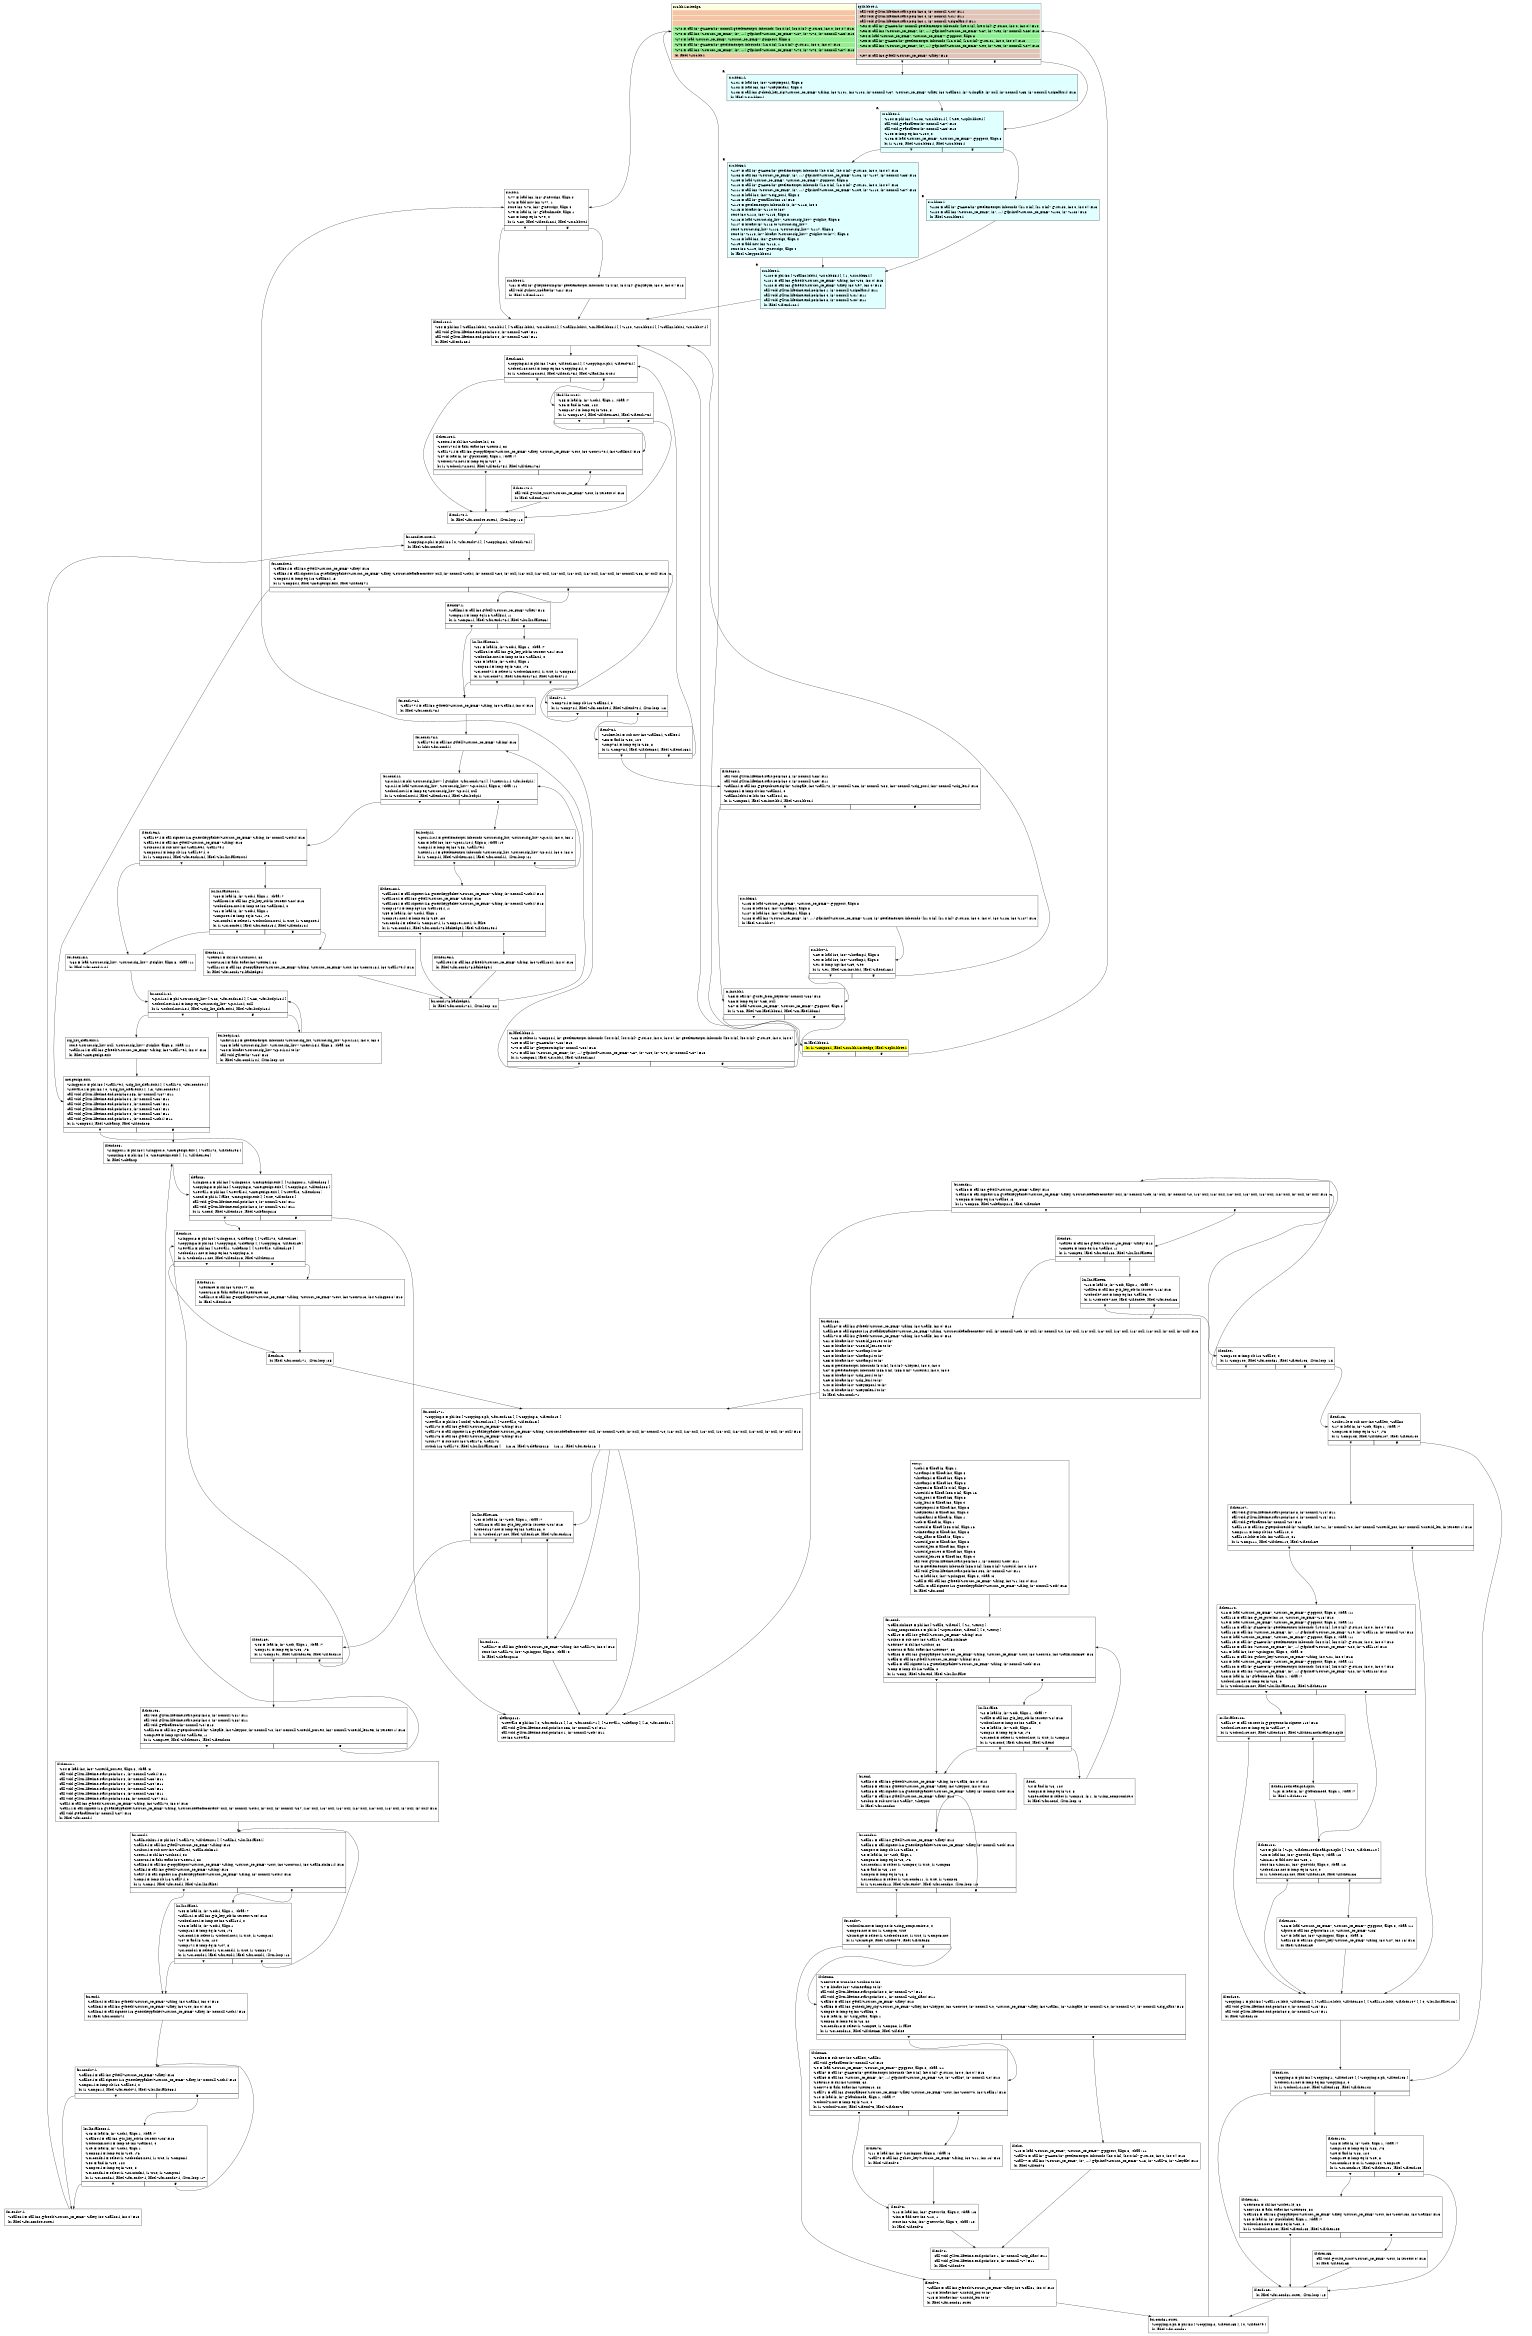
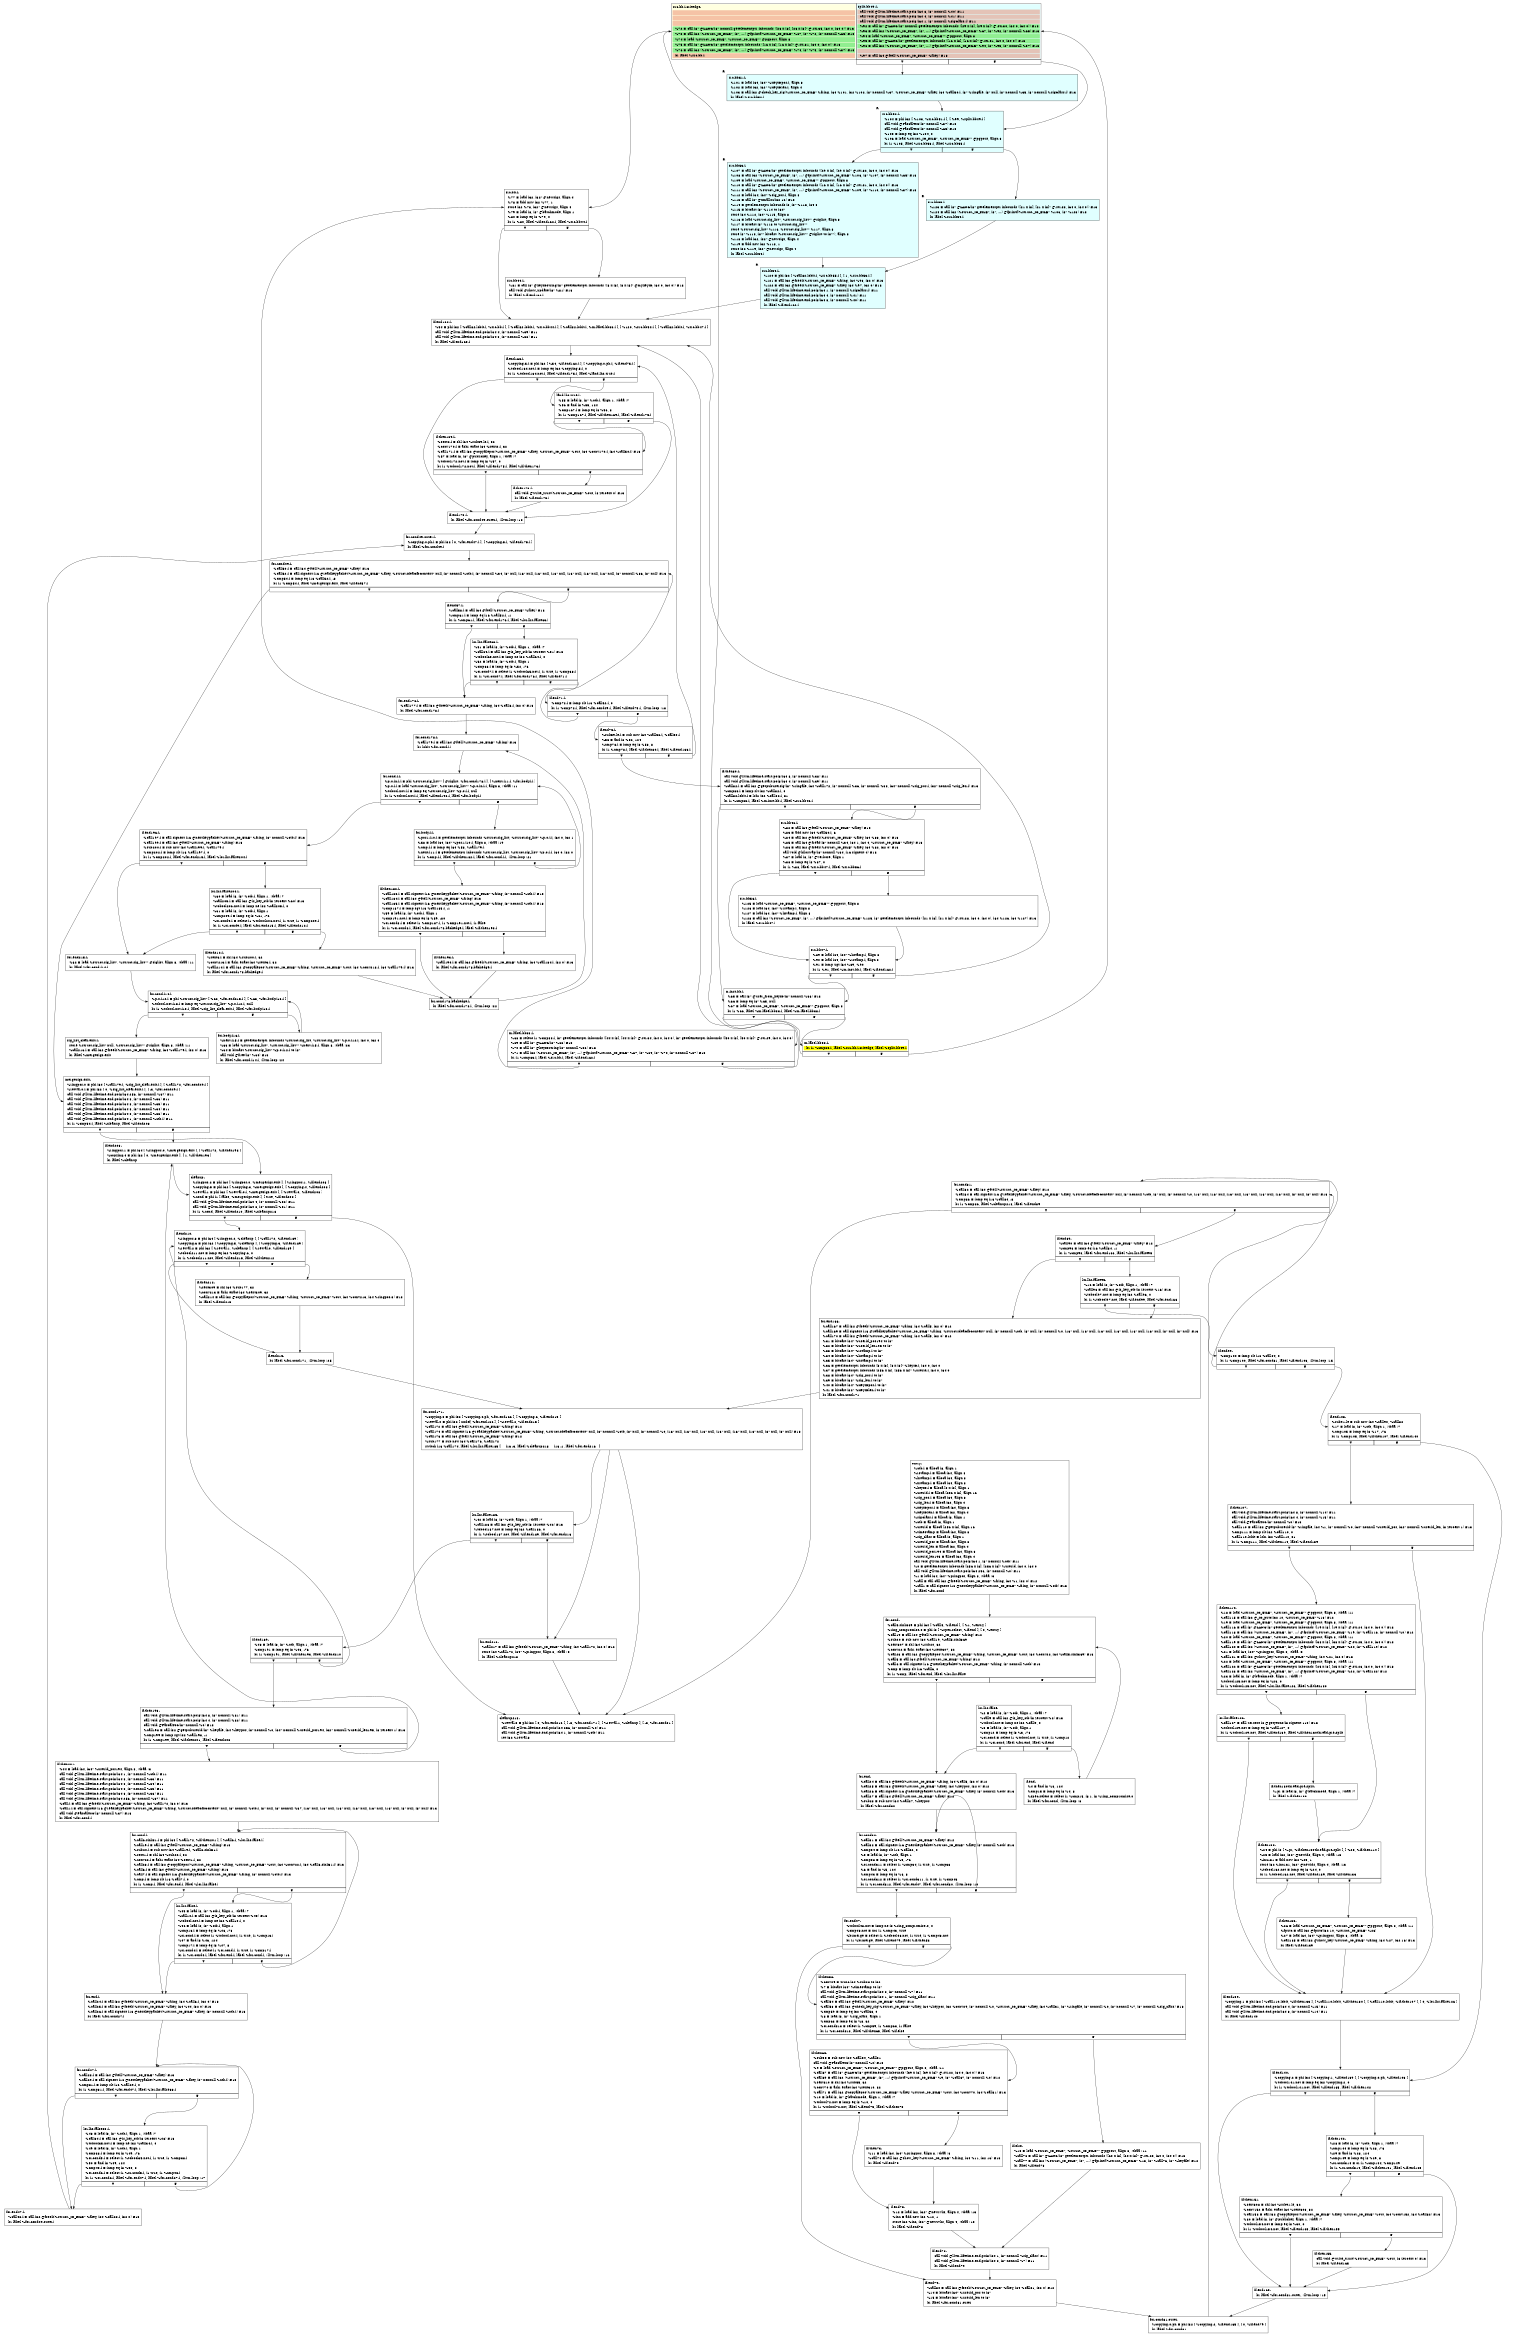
(750, 254) -> (747, 254)
none -> (852, 848)
(939, 1498) -> (939, 1498)
(1034, 1693) -> none
none -> (207, 1754)
